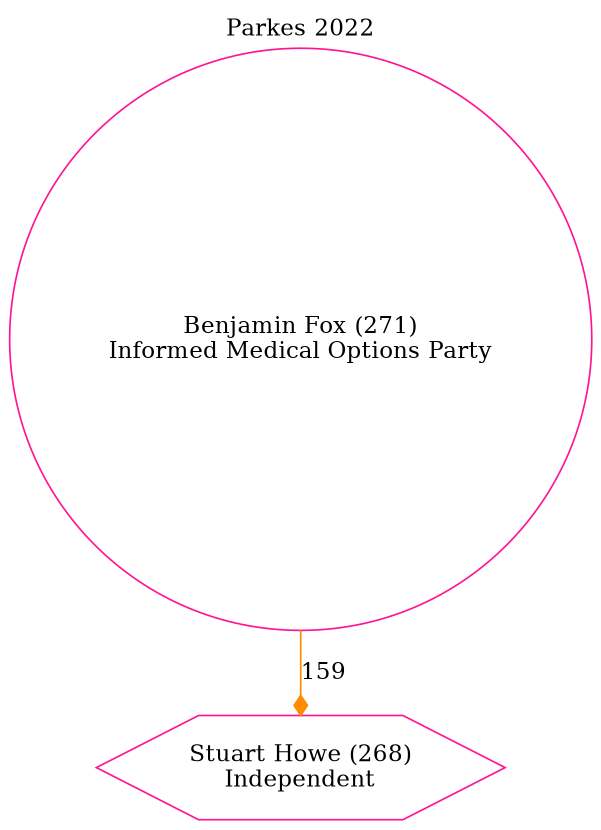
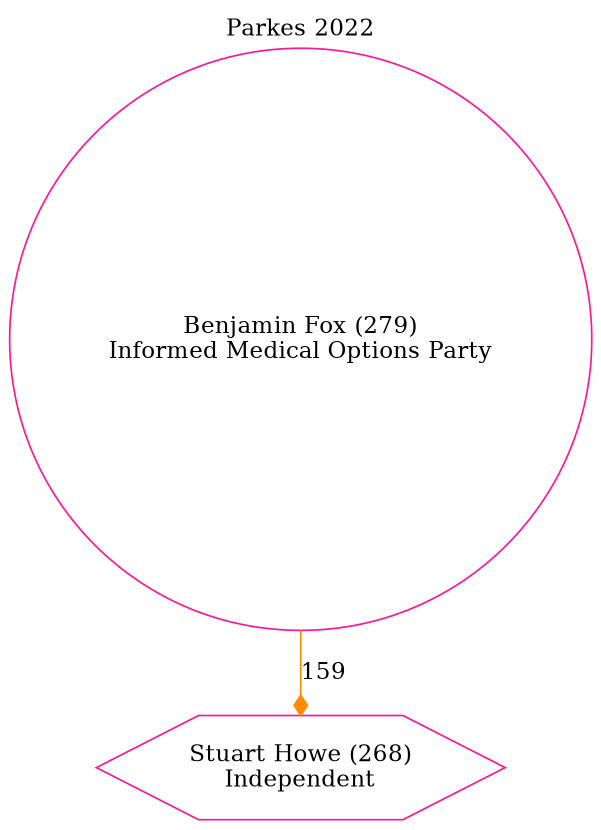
(301, 339) -> (301, 339)
